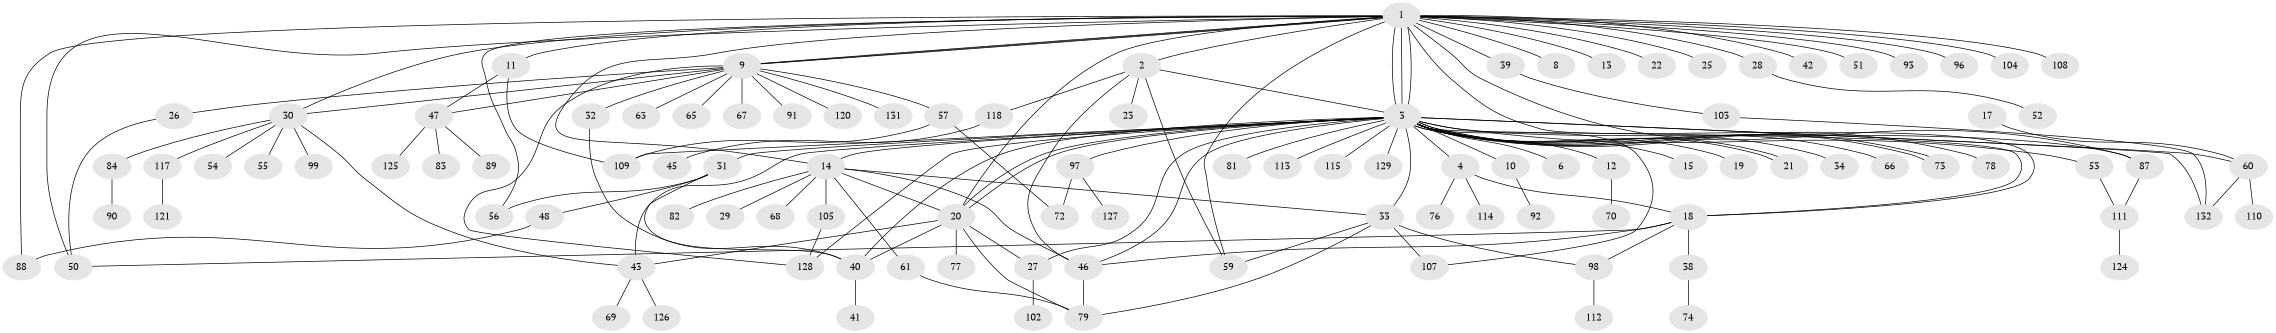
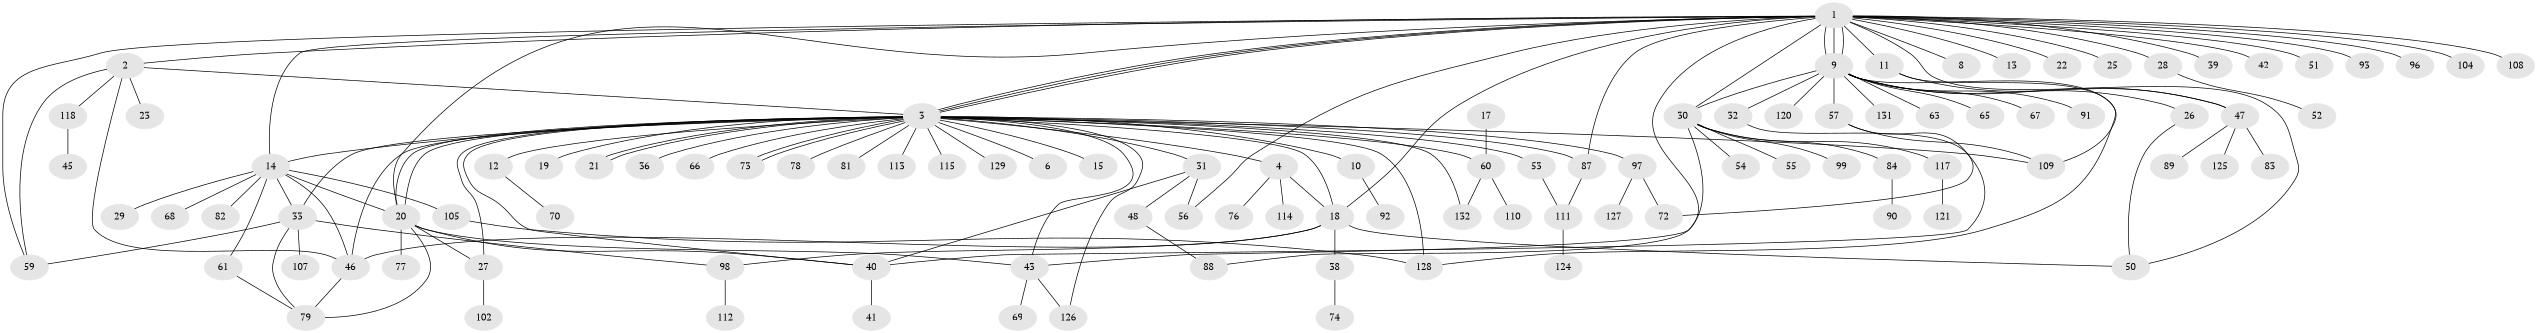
(1721, 116) -> none
(1840, 167) -> (645, 167)
(1650, 176) -> (1134, 151)
